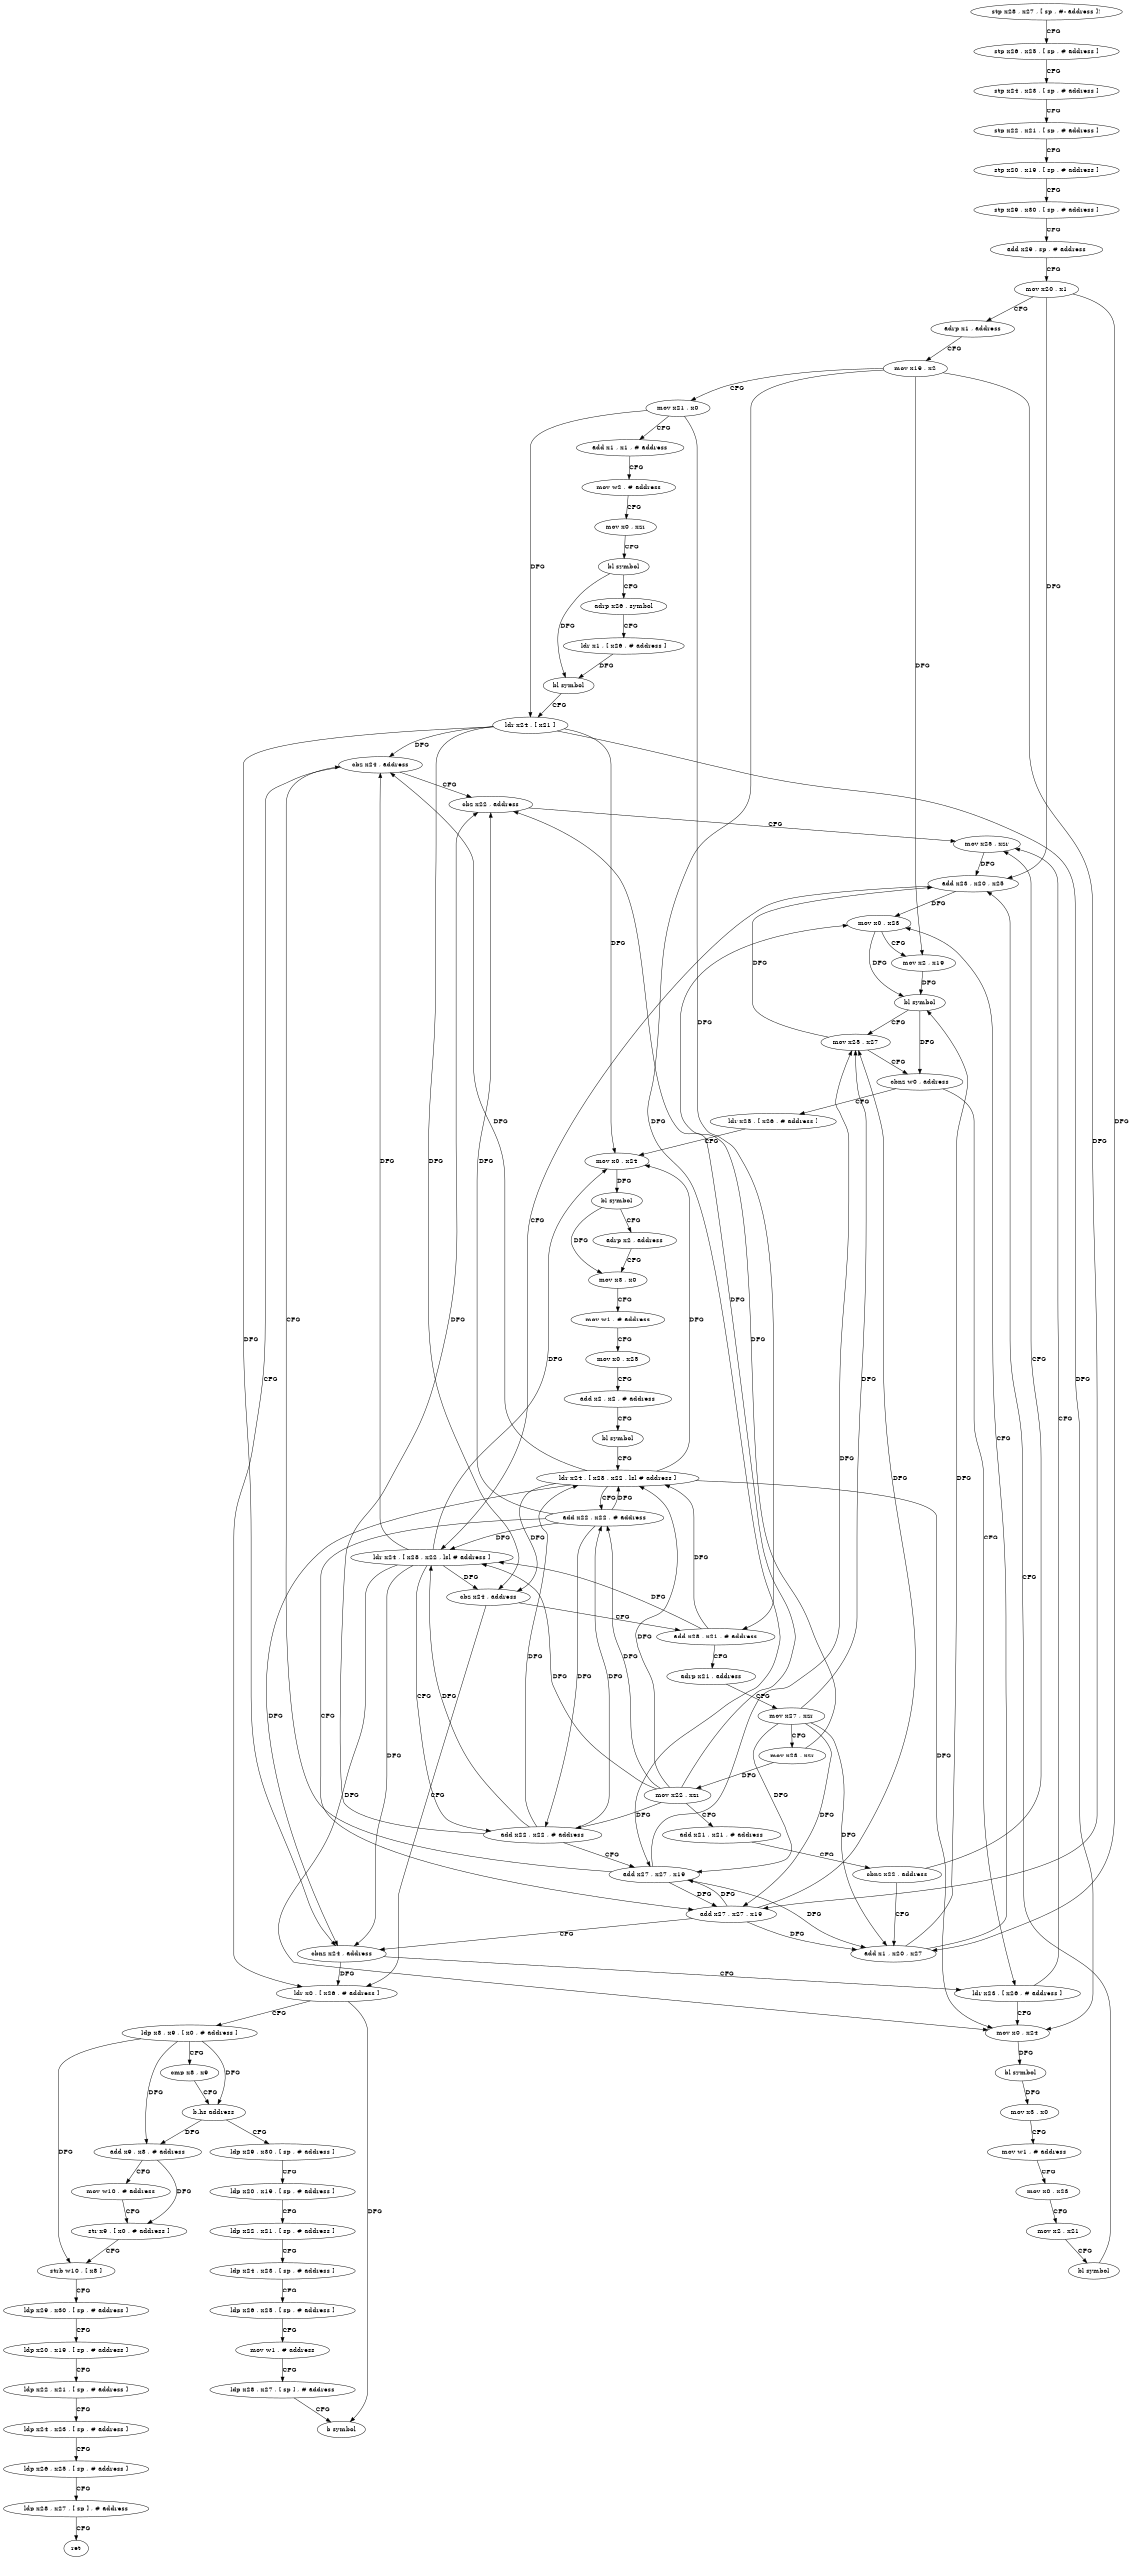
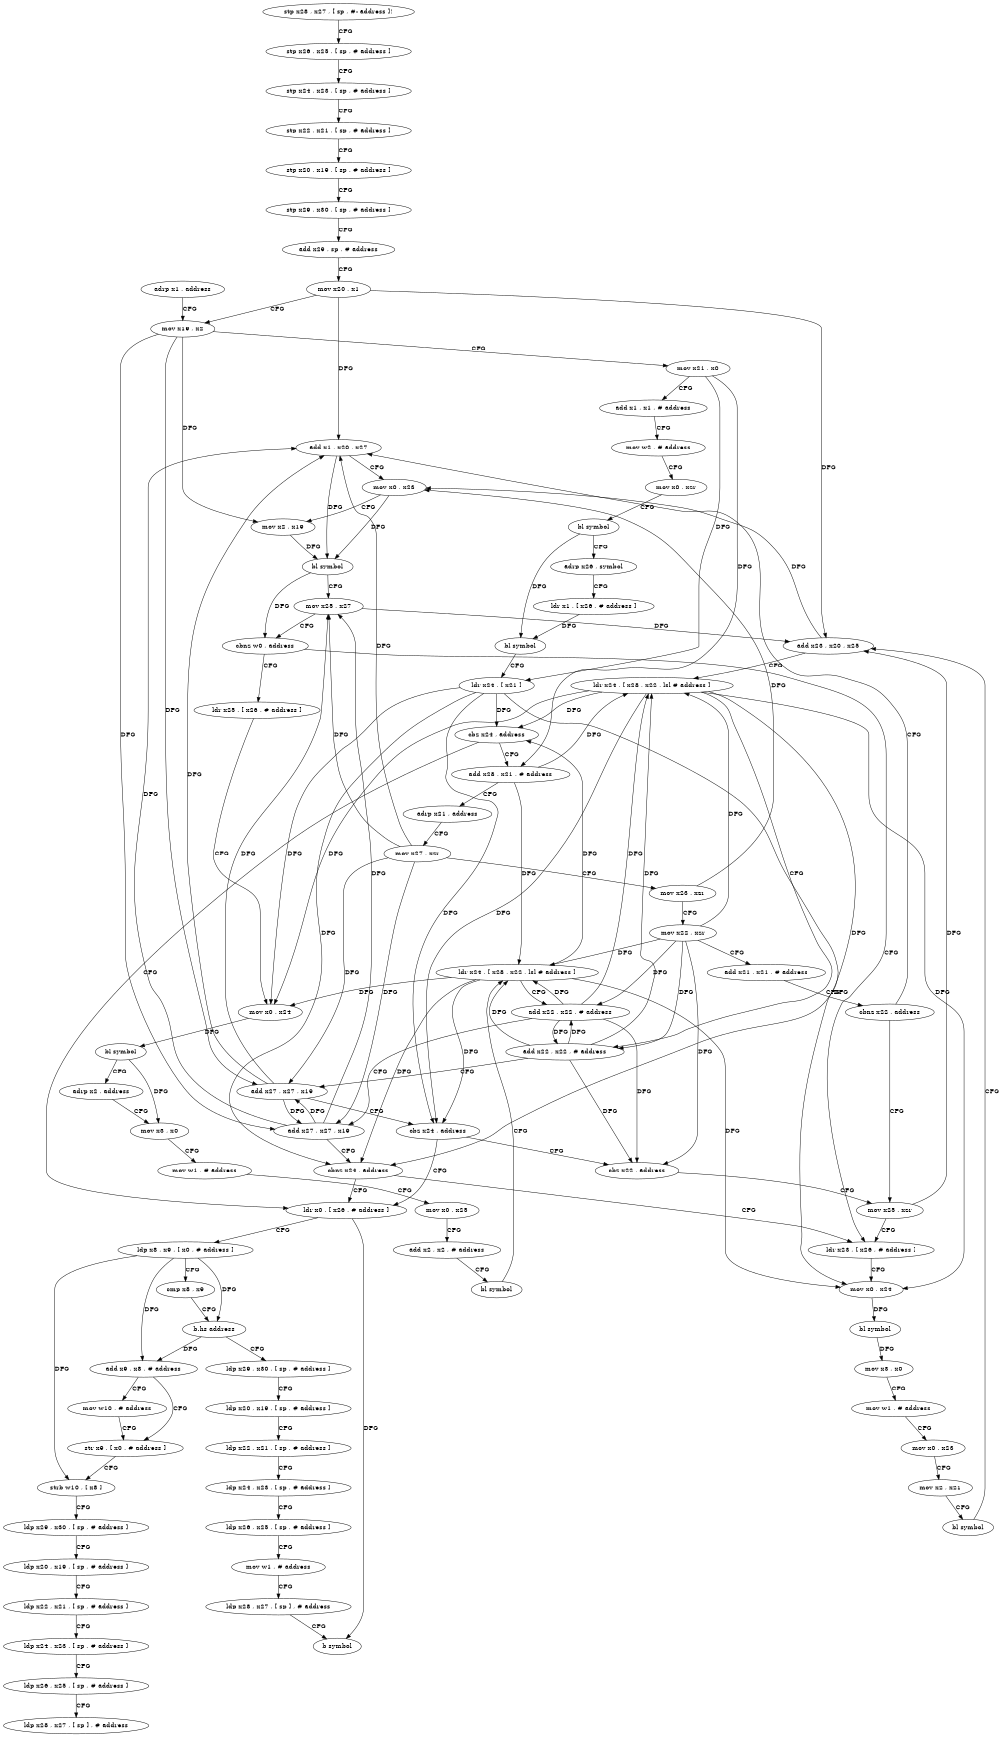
(1012, 308) -> (263, 309)
(1058, 1412) -> (881, 1228)
(749, 1776) -> (690, 913)
(347, 1974) -> (360, 1191)
(184, 2192) -> (181, 1409)
(76, 2548) -> none
